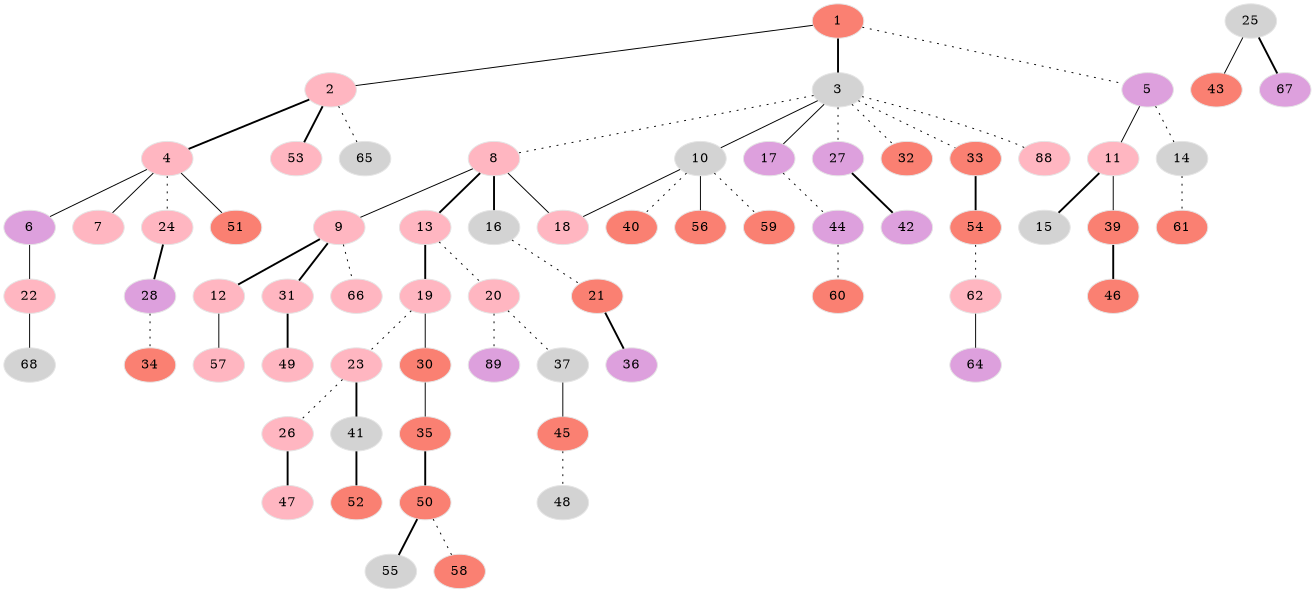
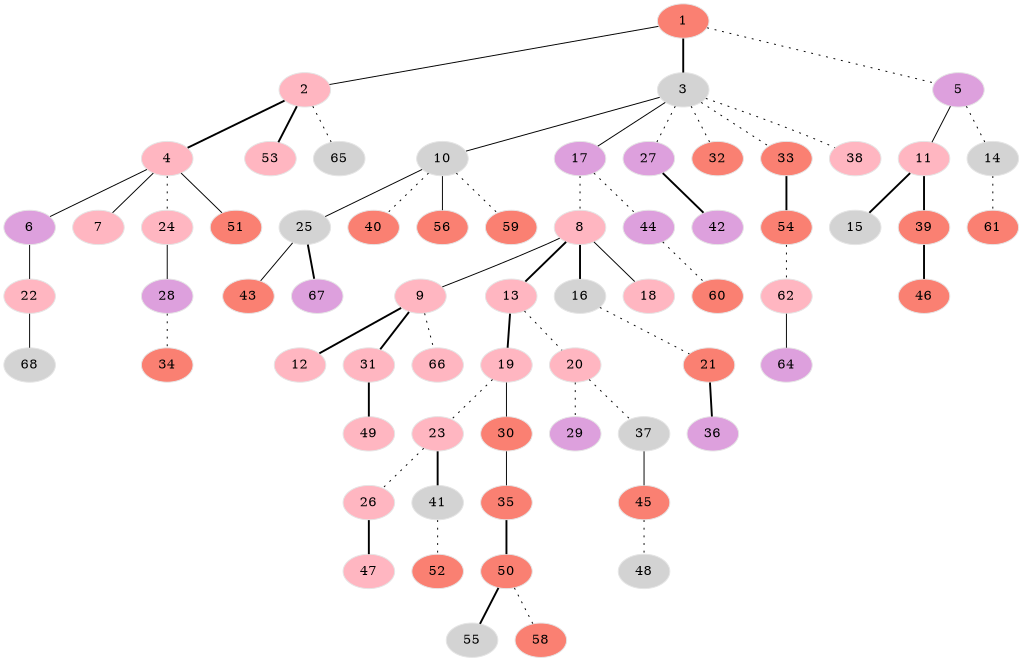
(666, 124) -> (580, 193)
(1044, 159) -> (855, 159)
(632, 193) -> (374, 193)
(1113, 193) -> (924, 193)
(159, 262) -> (167, 262)
(219, 365) -> none
(494, 365) -> (575, 434)
(356, 468) -> (438, 537)
